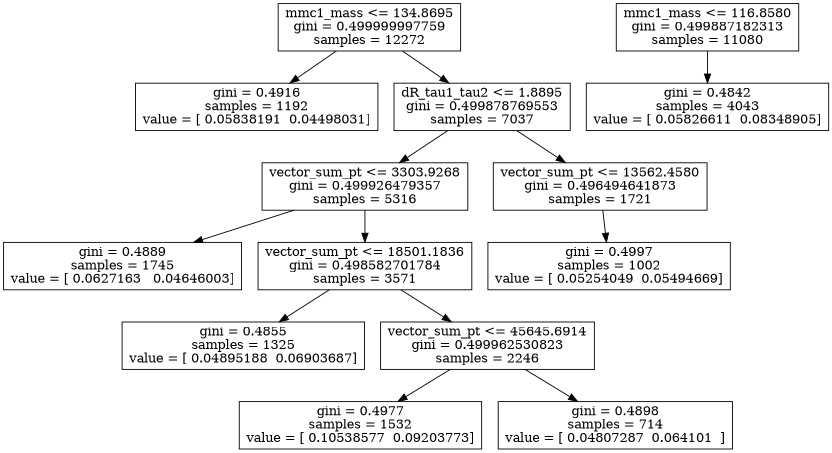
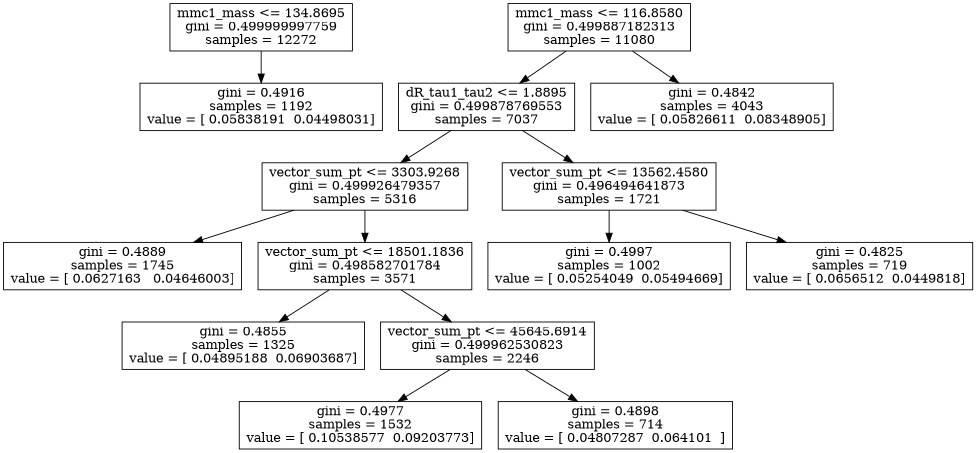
(422, 64) -> (547, 64)
none -> (860, 266)
